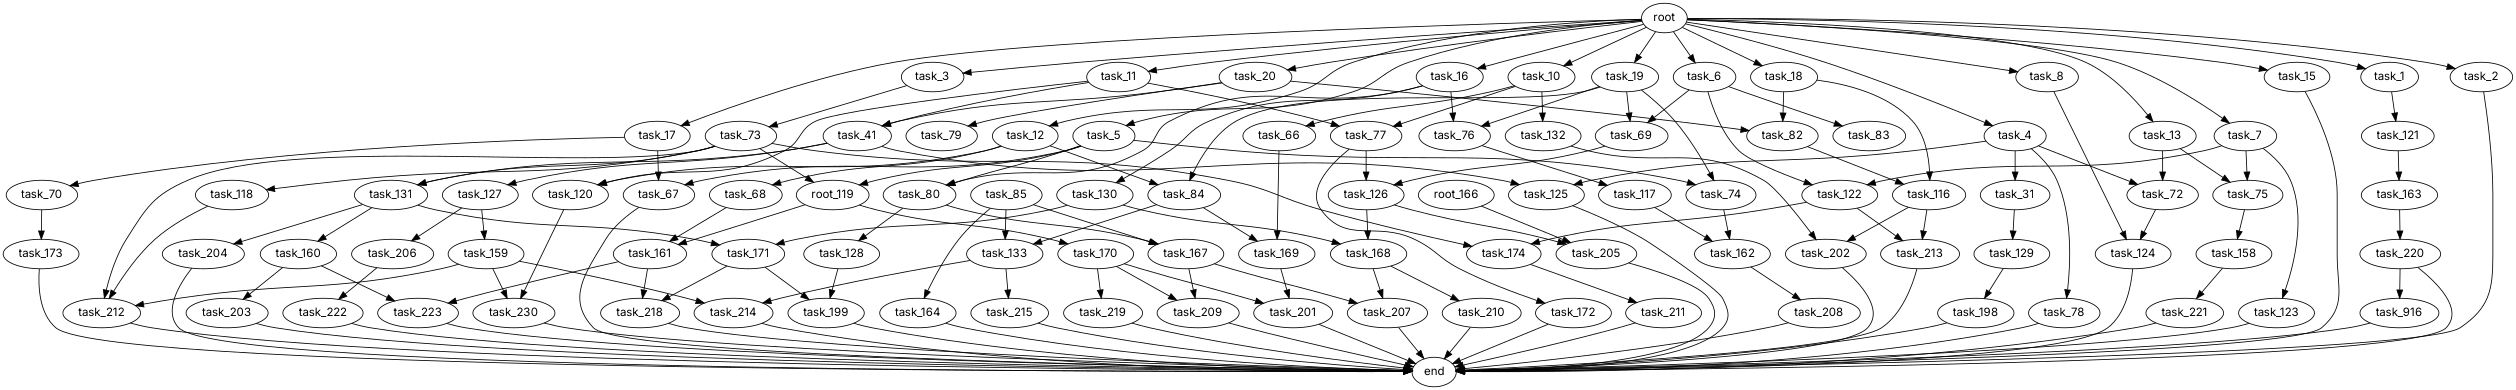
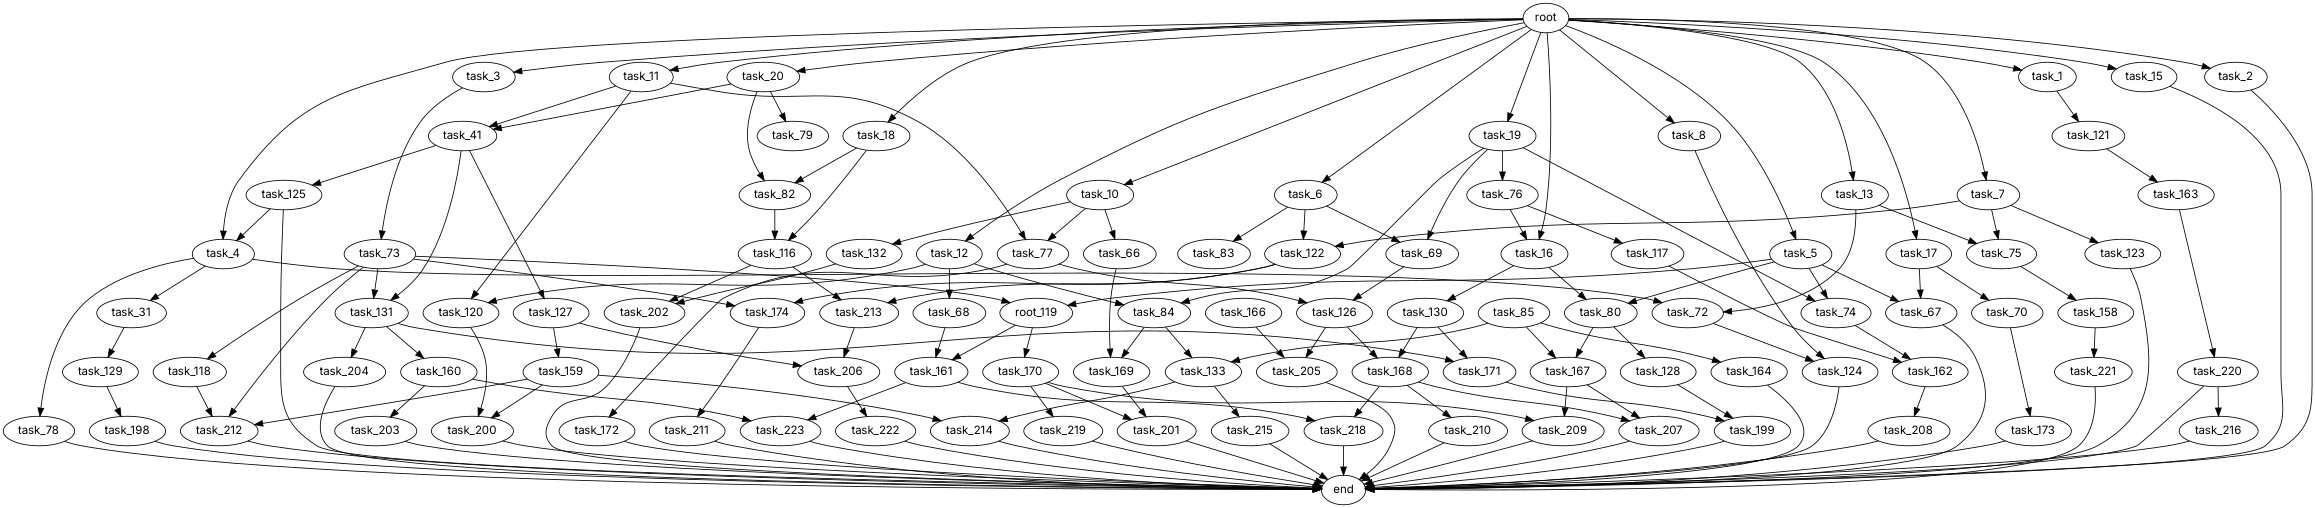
(1452, 103) -> (1517, 221)
(1784, 160) -> (257, 222)
(1456, 195) -> (1244, 313)
(698, 281) -> (1371, 396)
(514, 313) -> (472, 431)
(2399, 313) -> (2219, 431)
(1709, 355) -> (850, 339)
